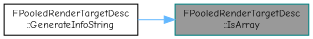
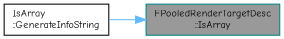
(71, 20) -> (56, 20)
